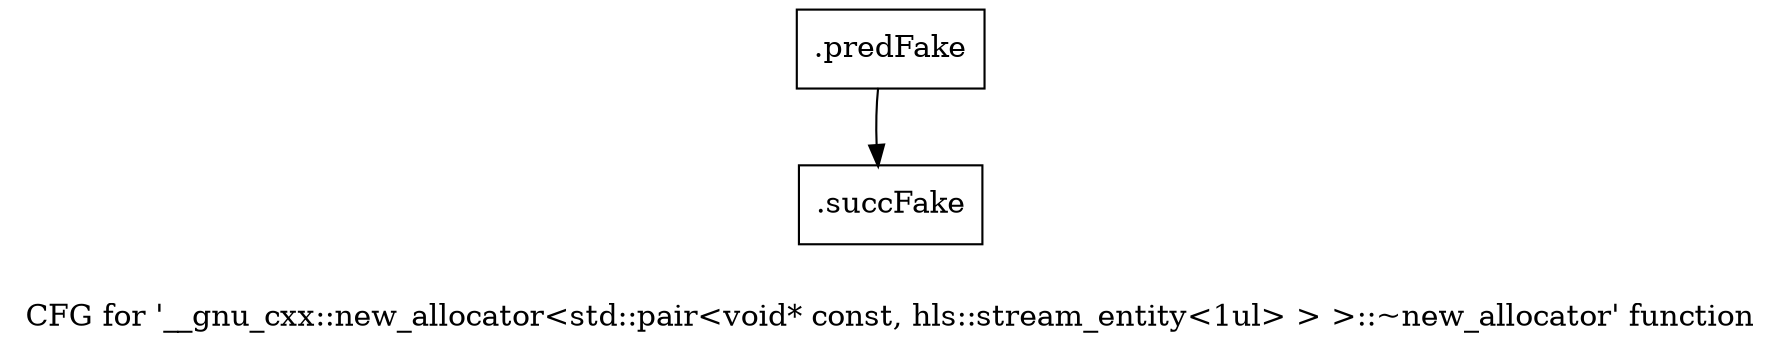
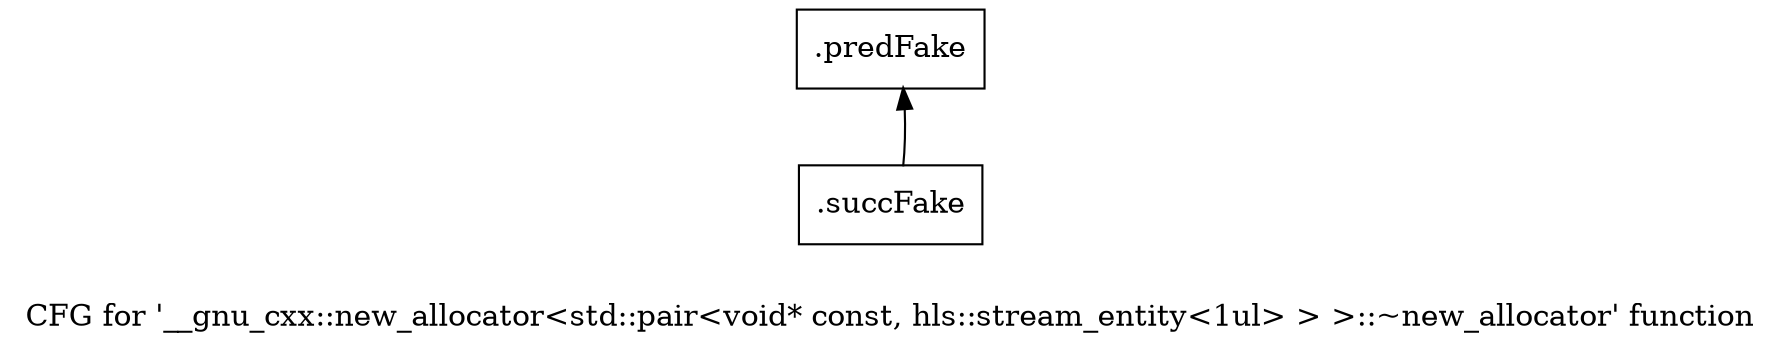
(876, 116) -> (905, 138)
